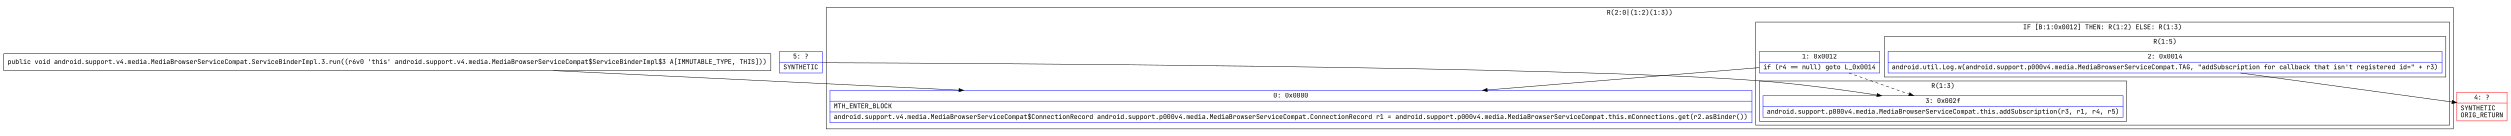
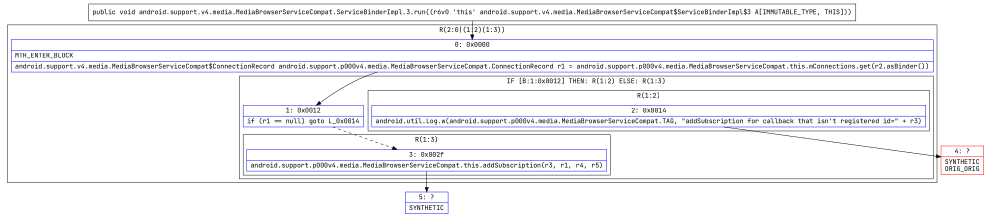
(2165, 42) -> (649, 96)
(1820, 67) -> (303, 121)
(1350, 68) -> (427, 179)
(1623, 79) -> (348, 85)
(2482, 115) -> (962, 169)
